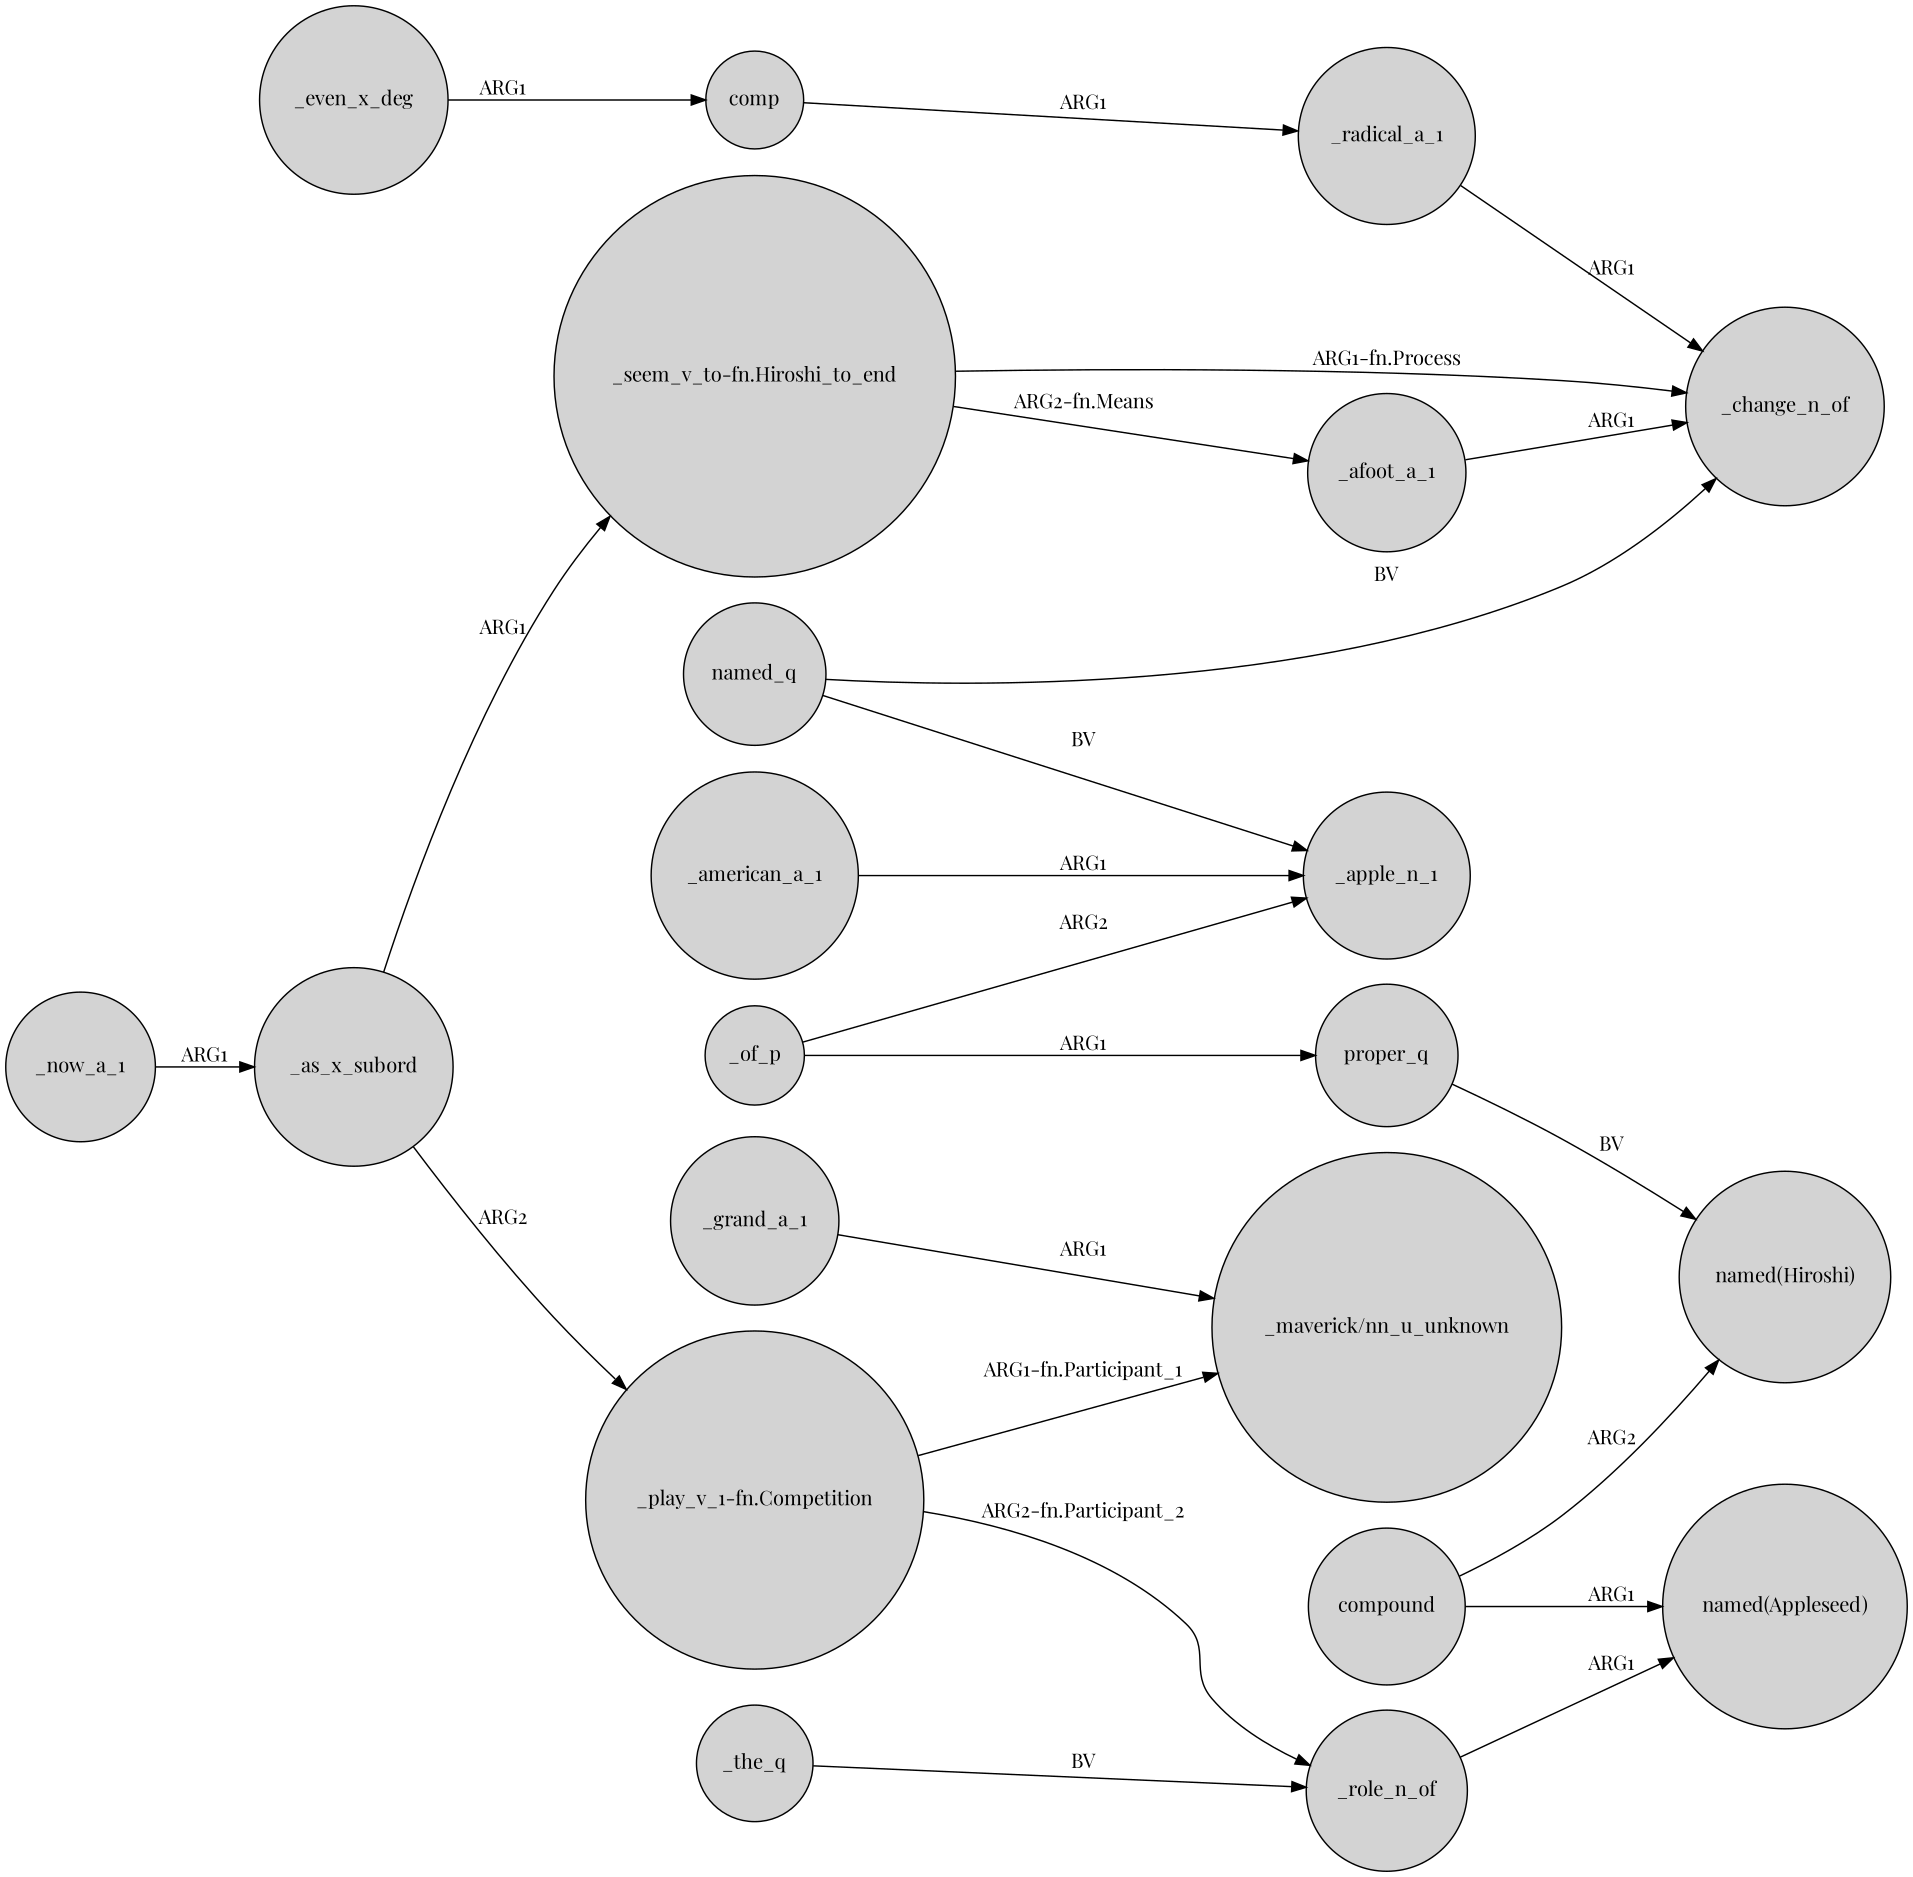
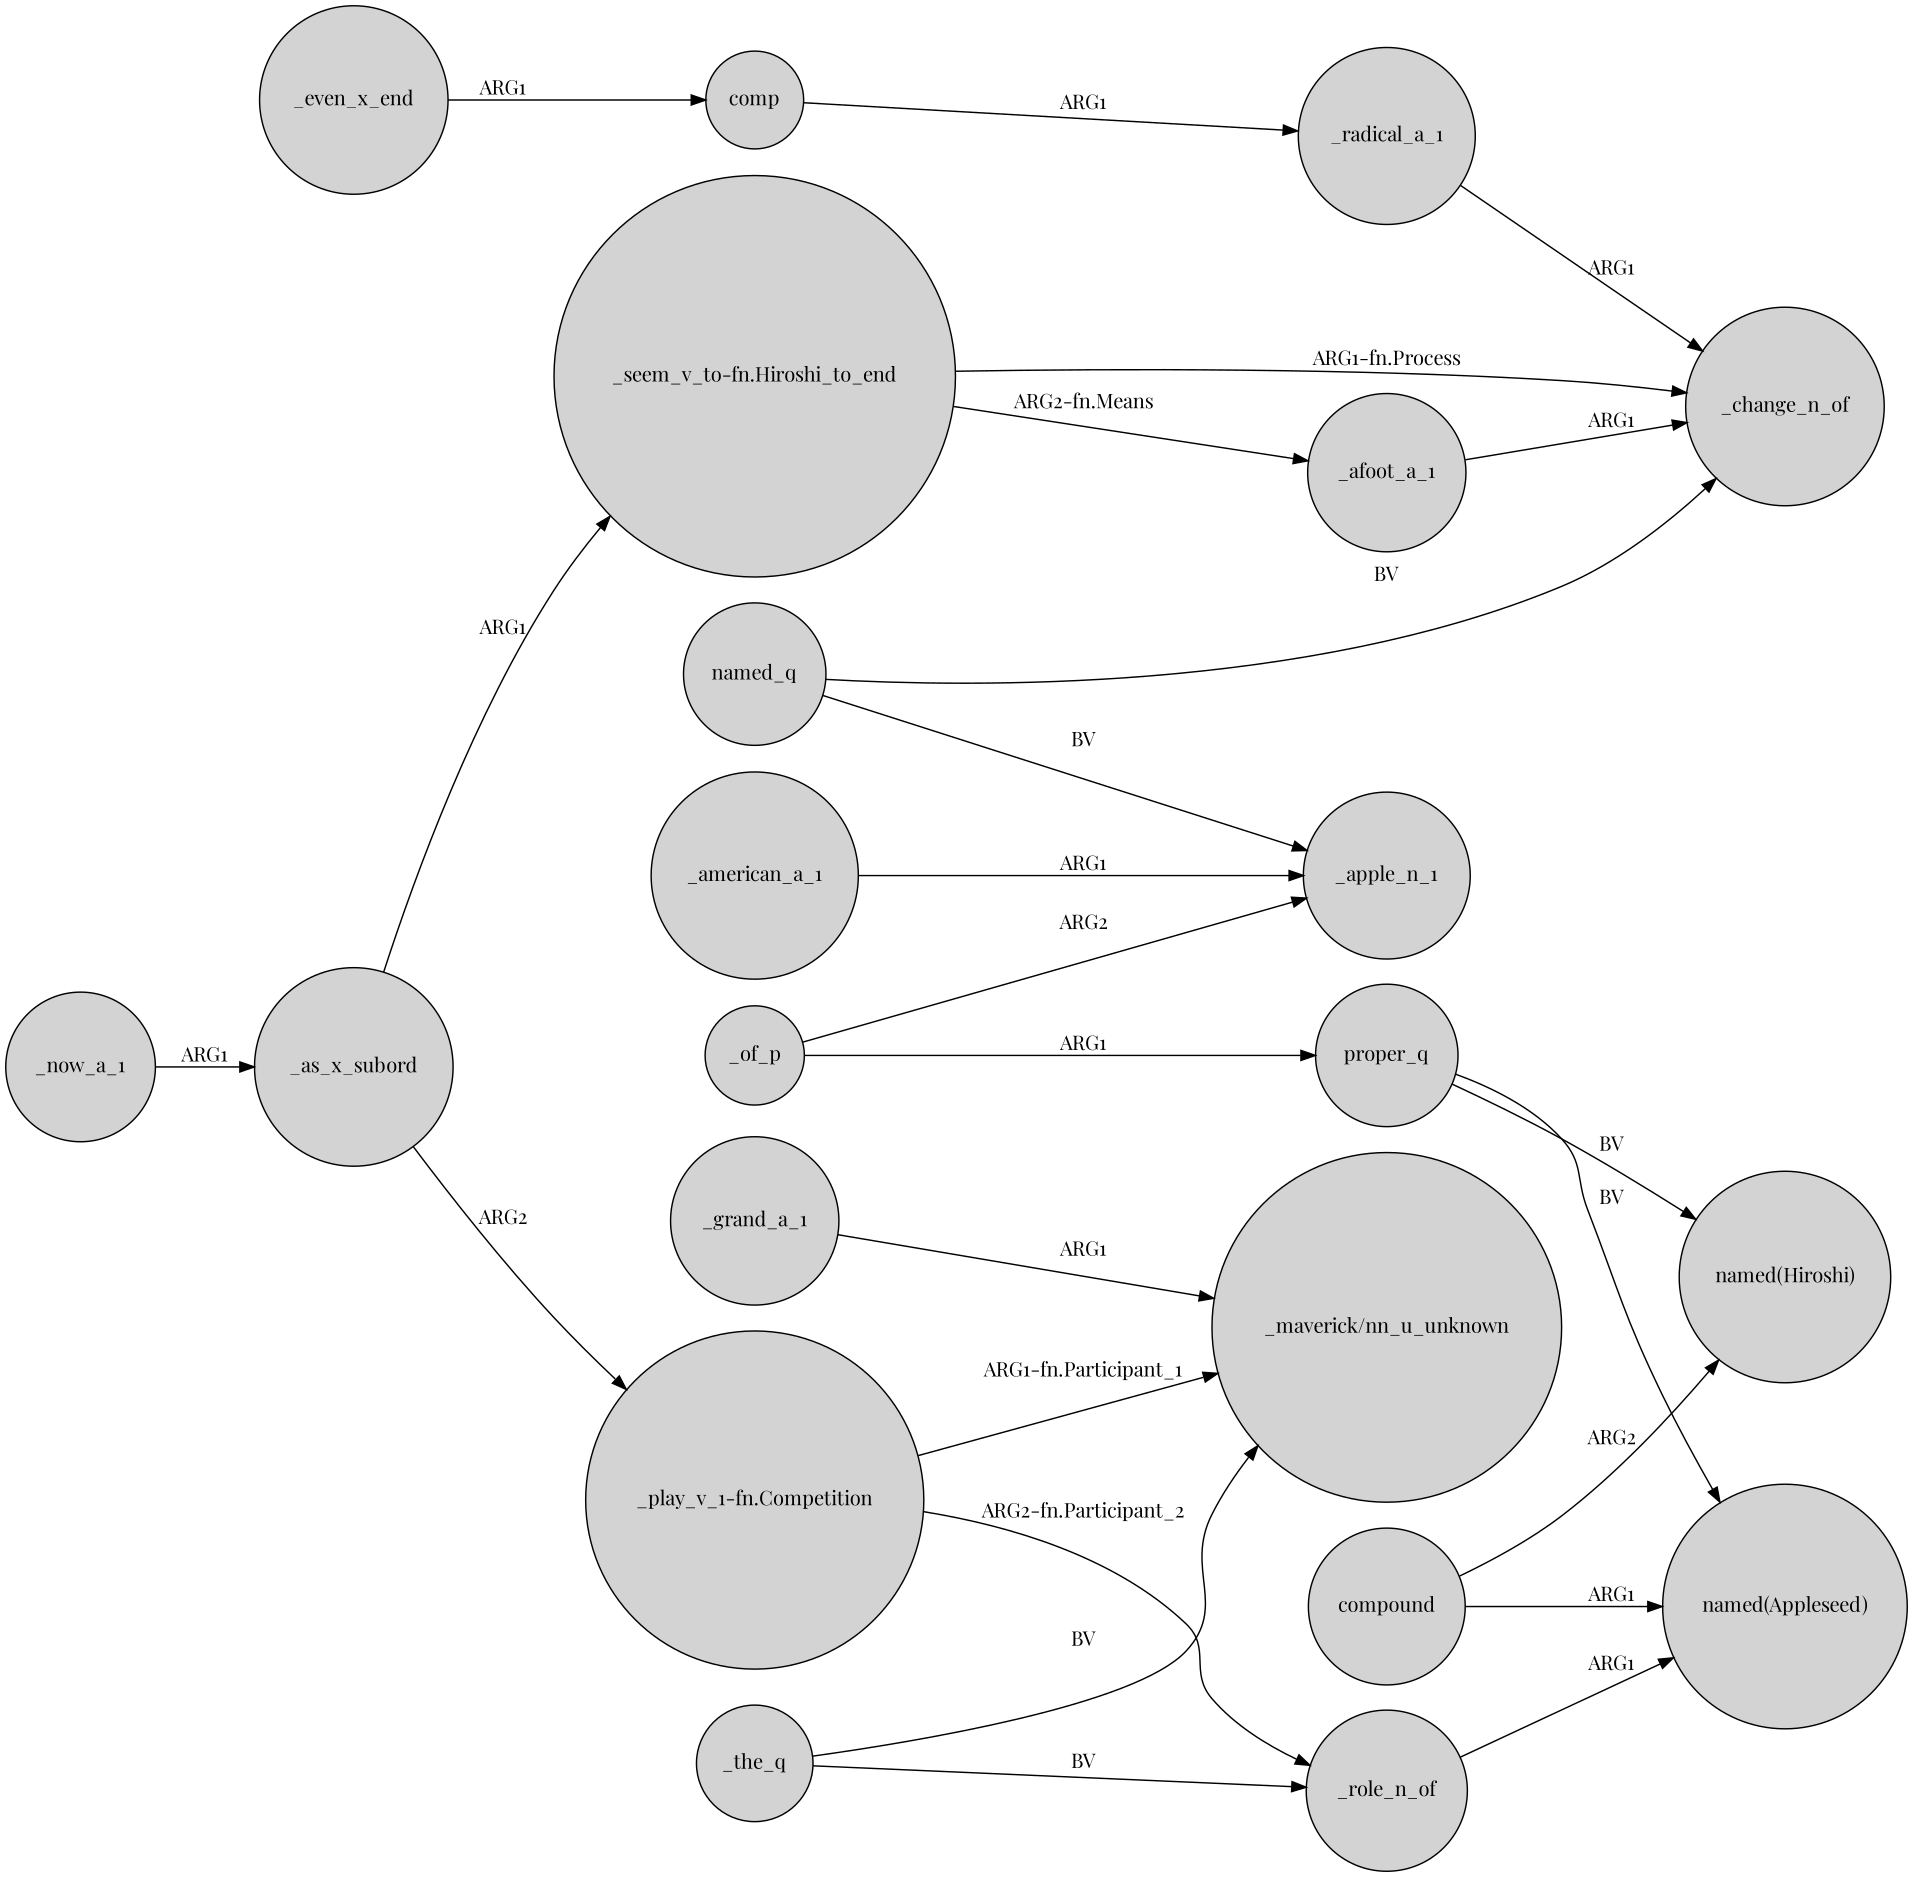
(354, 100) -> (354, 100)
none -> (1606, 1259)
none -> (1107, 1693)
